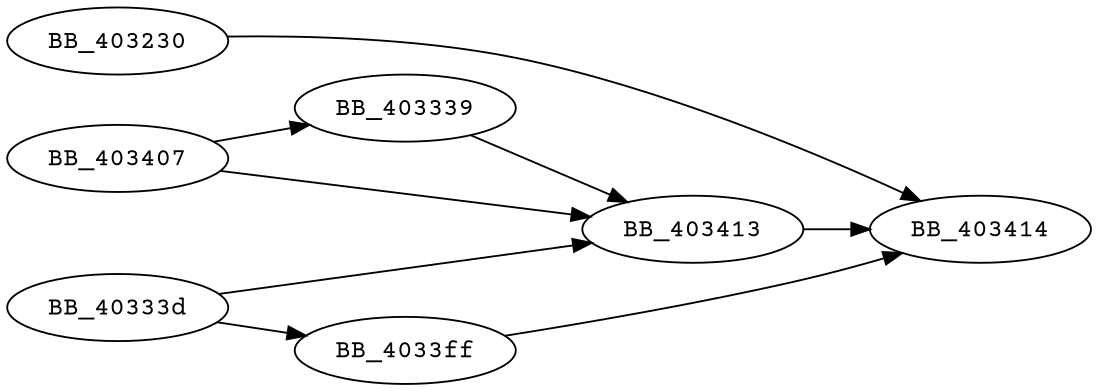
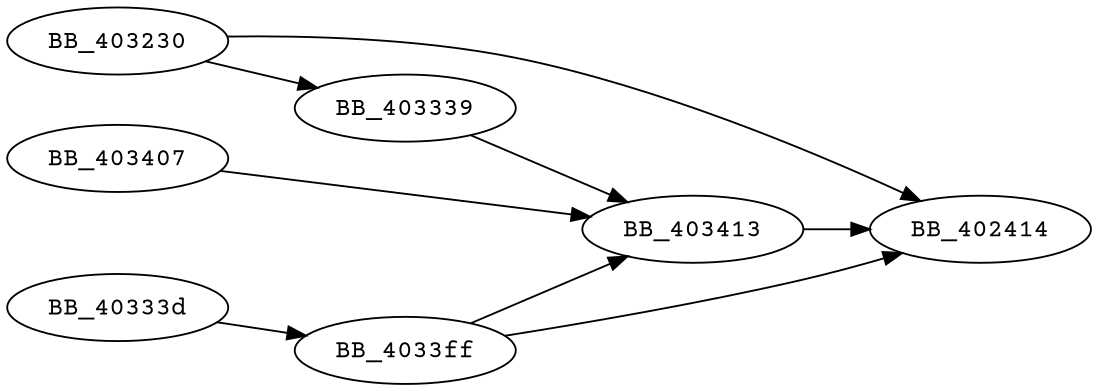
(252, 135) -> (252, 72)
(980, 229) -> (980, 229)
(396, 270) -> (540, 294)
